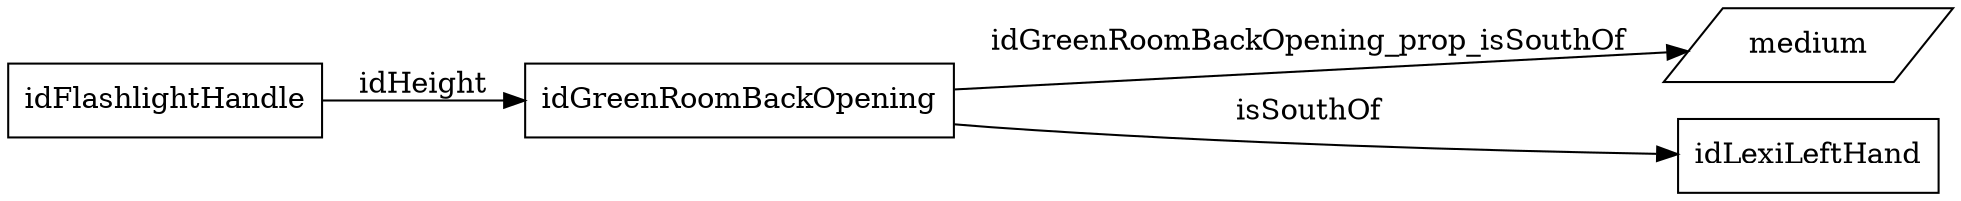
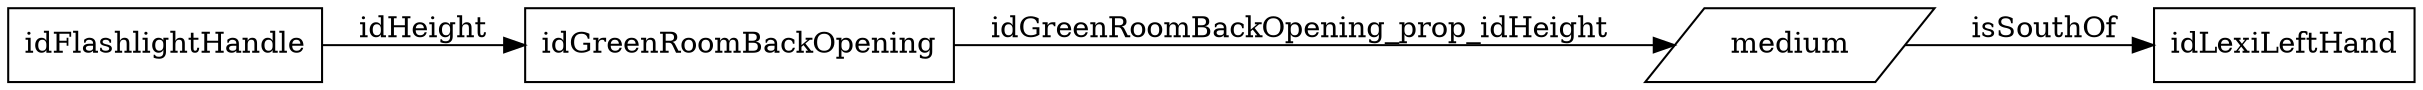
(1309, 42) -> (1300, 30)
(1305, 144) -> (2019, 45)
